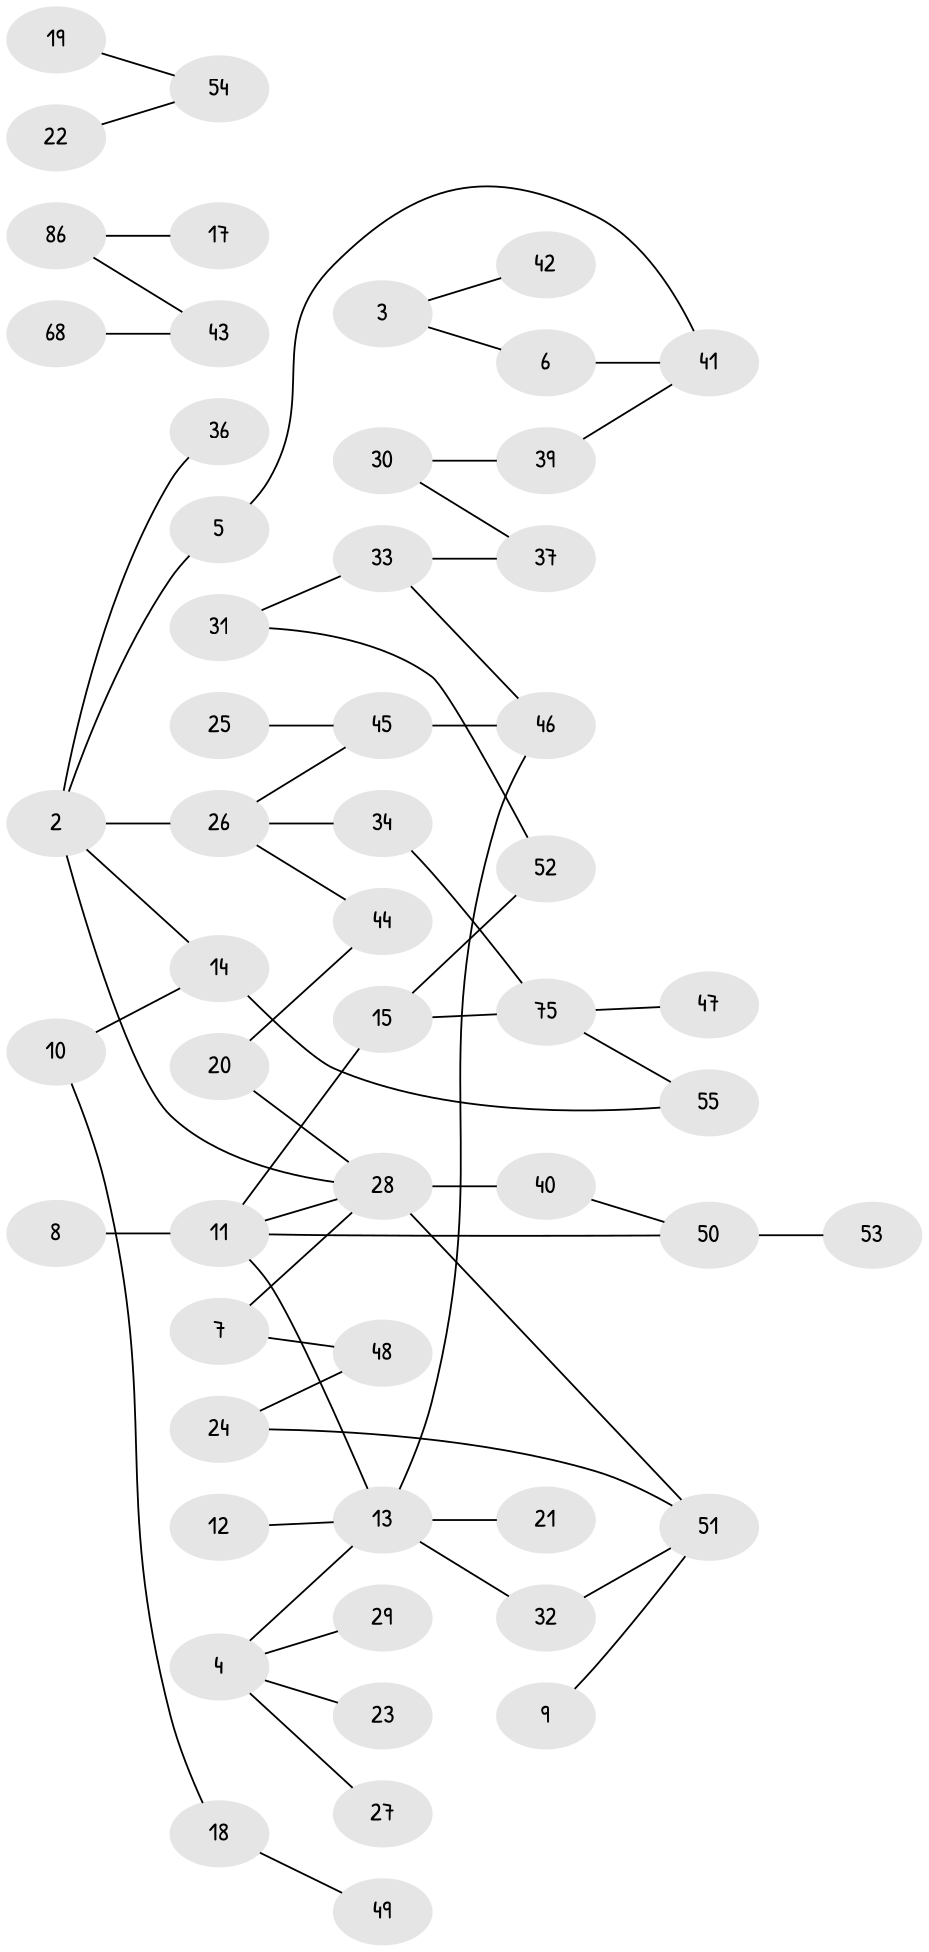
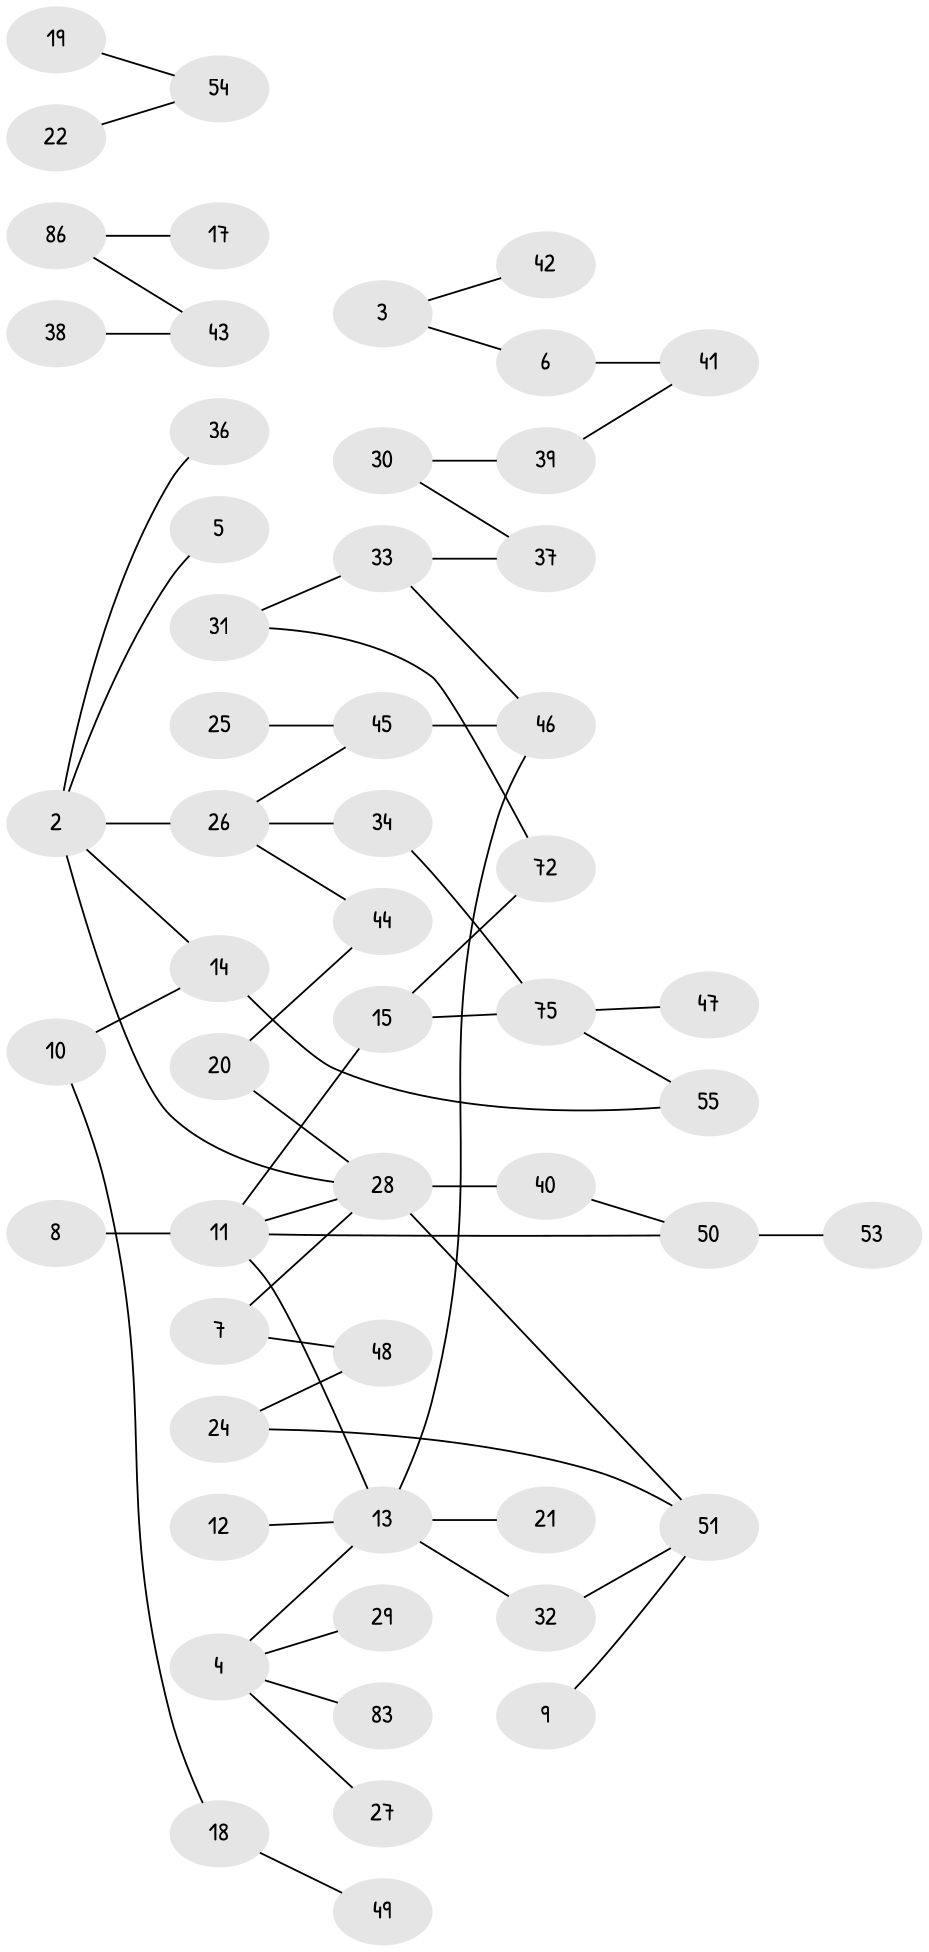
(406, 209) -> none
(56, 334) -> (56, 334)
(546, 869) -> (546, 869)
(383, 1716) -> (383, 1716)
